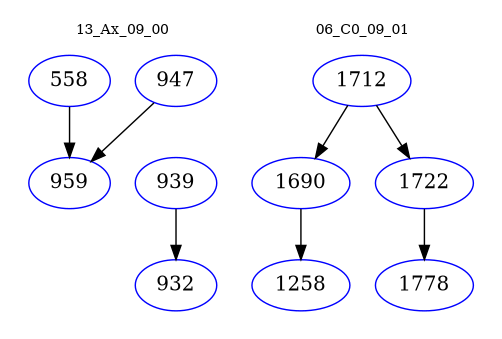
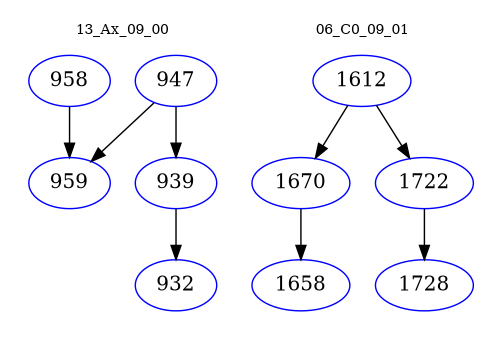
(70, 81) -> (70, 81)
(362, 81) -> (362, 81)
none -> (176, 125)
(301, 183) -> (301, 183)
(301, 285) -> (301, 285)
(424, 285) -> (424, 285)
